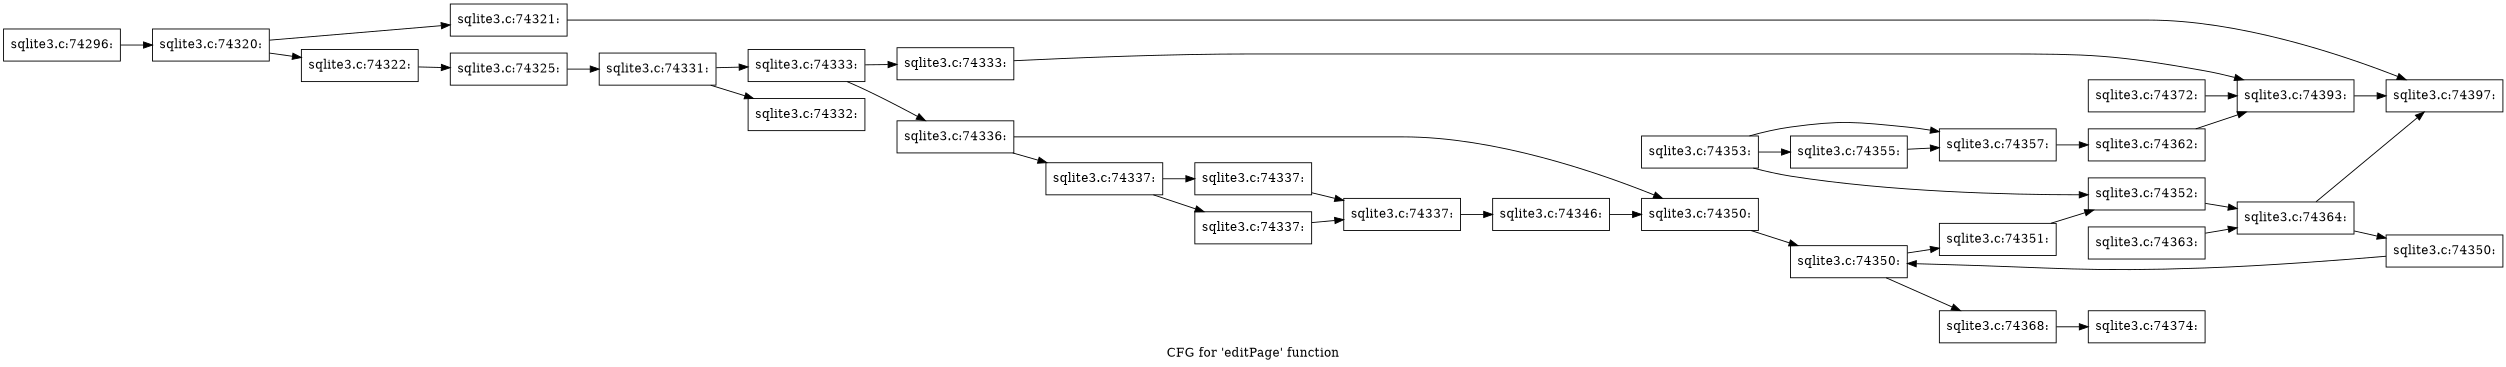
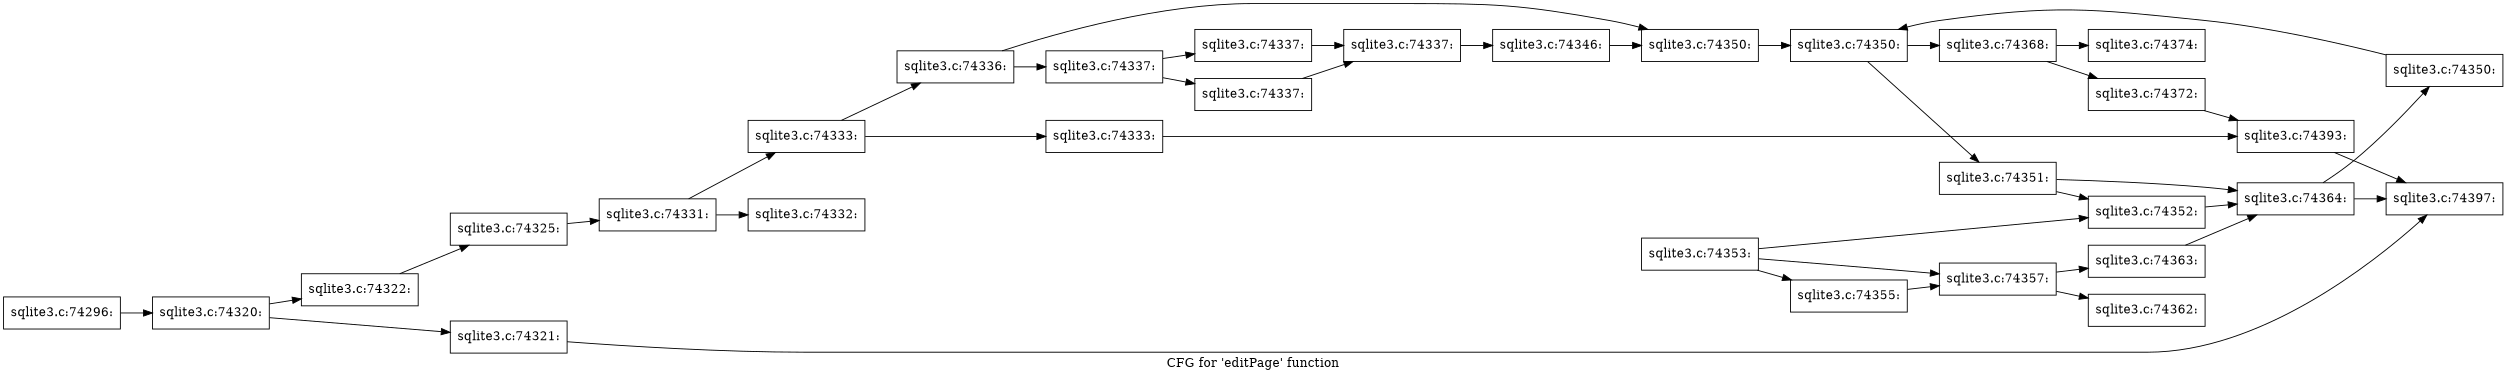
none -> (2068, 69)
(2217, 122) -> none
none -> (2142, 183)
none -> (2068, 271)
